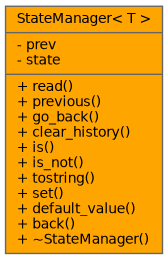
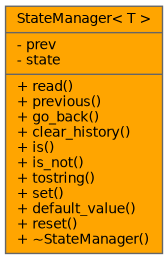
(47, 224) -> (47, 224)
